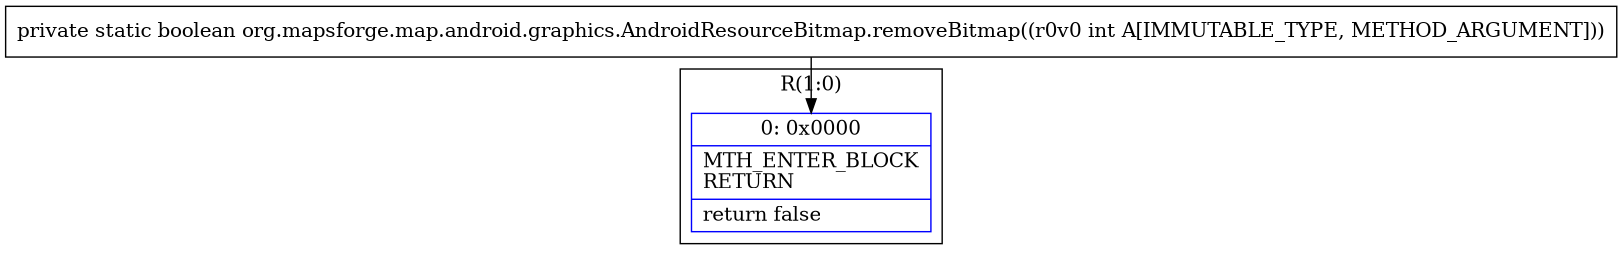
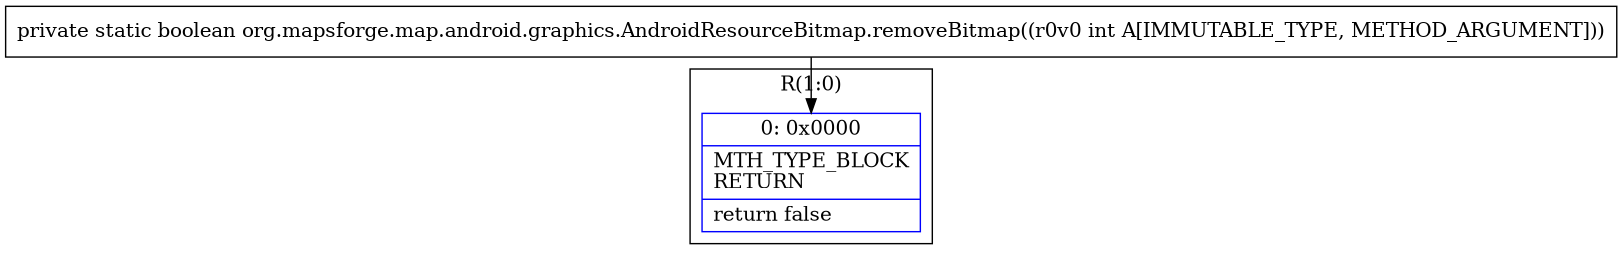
(811, 161) -> (811, 161)
